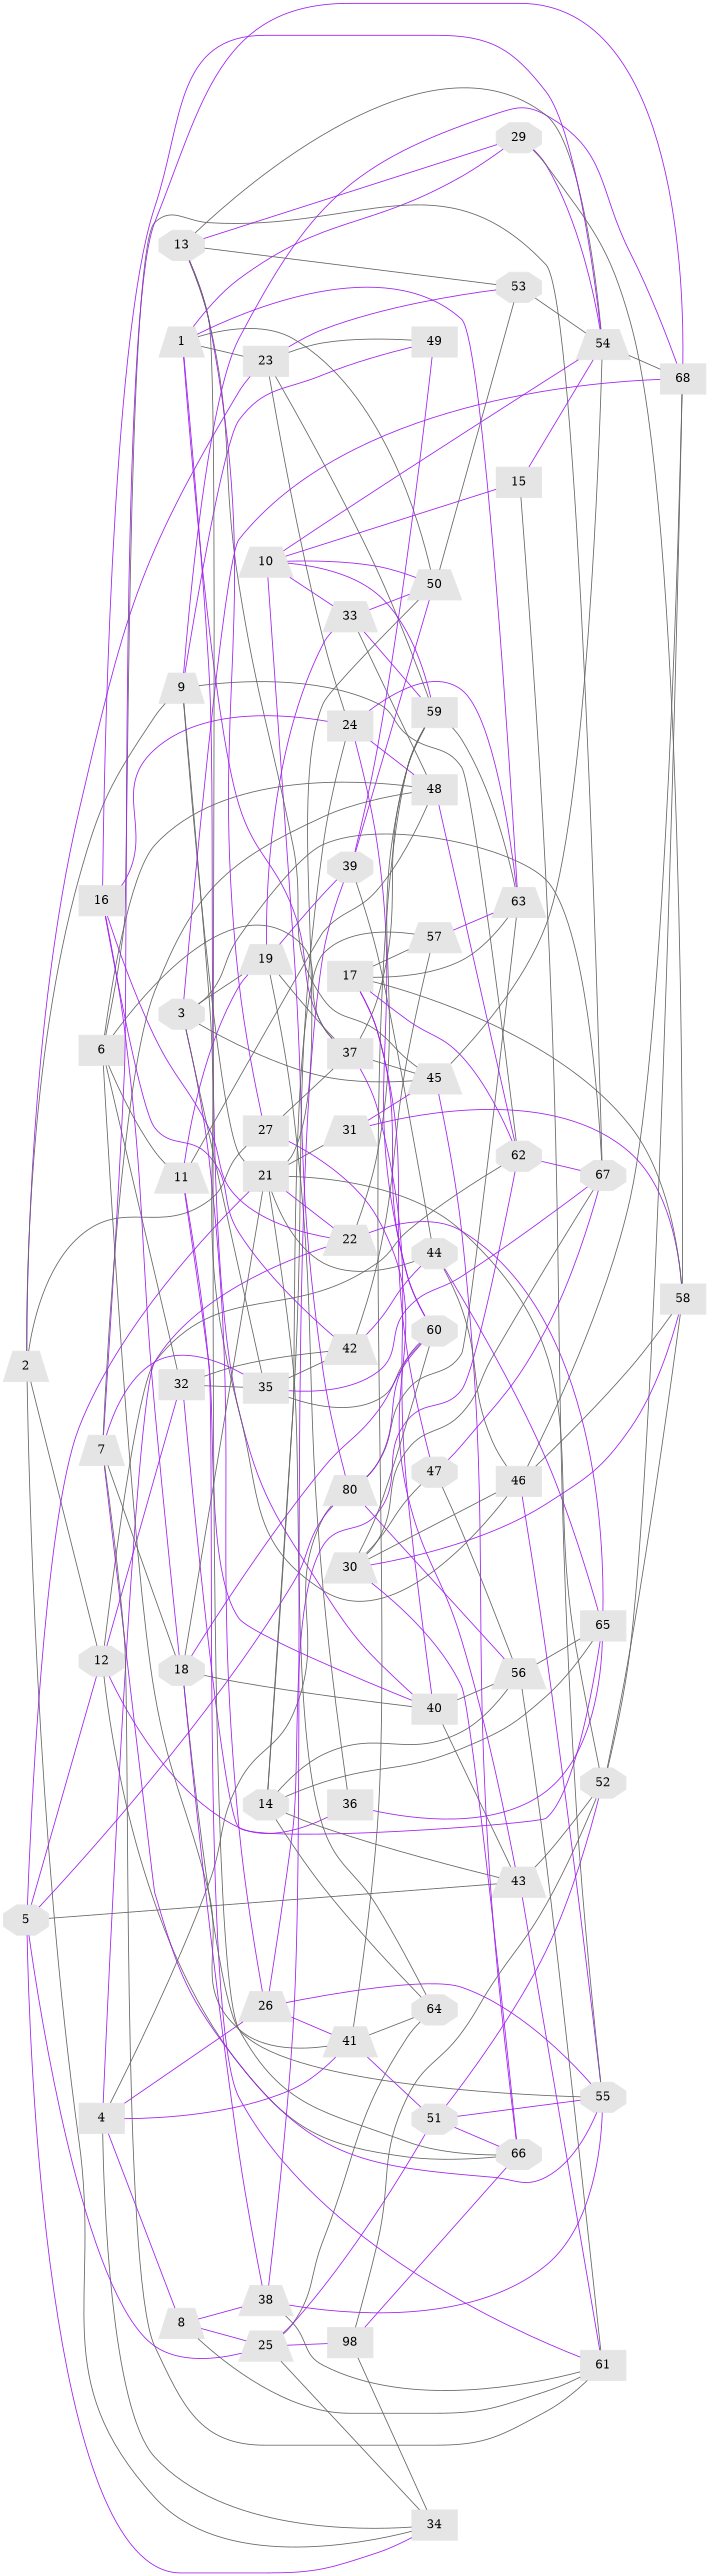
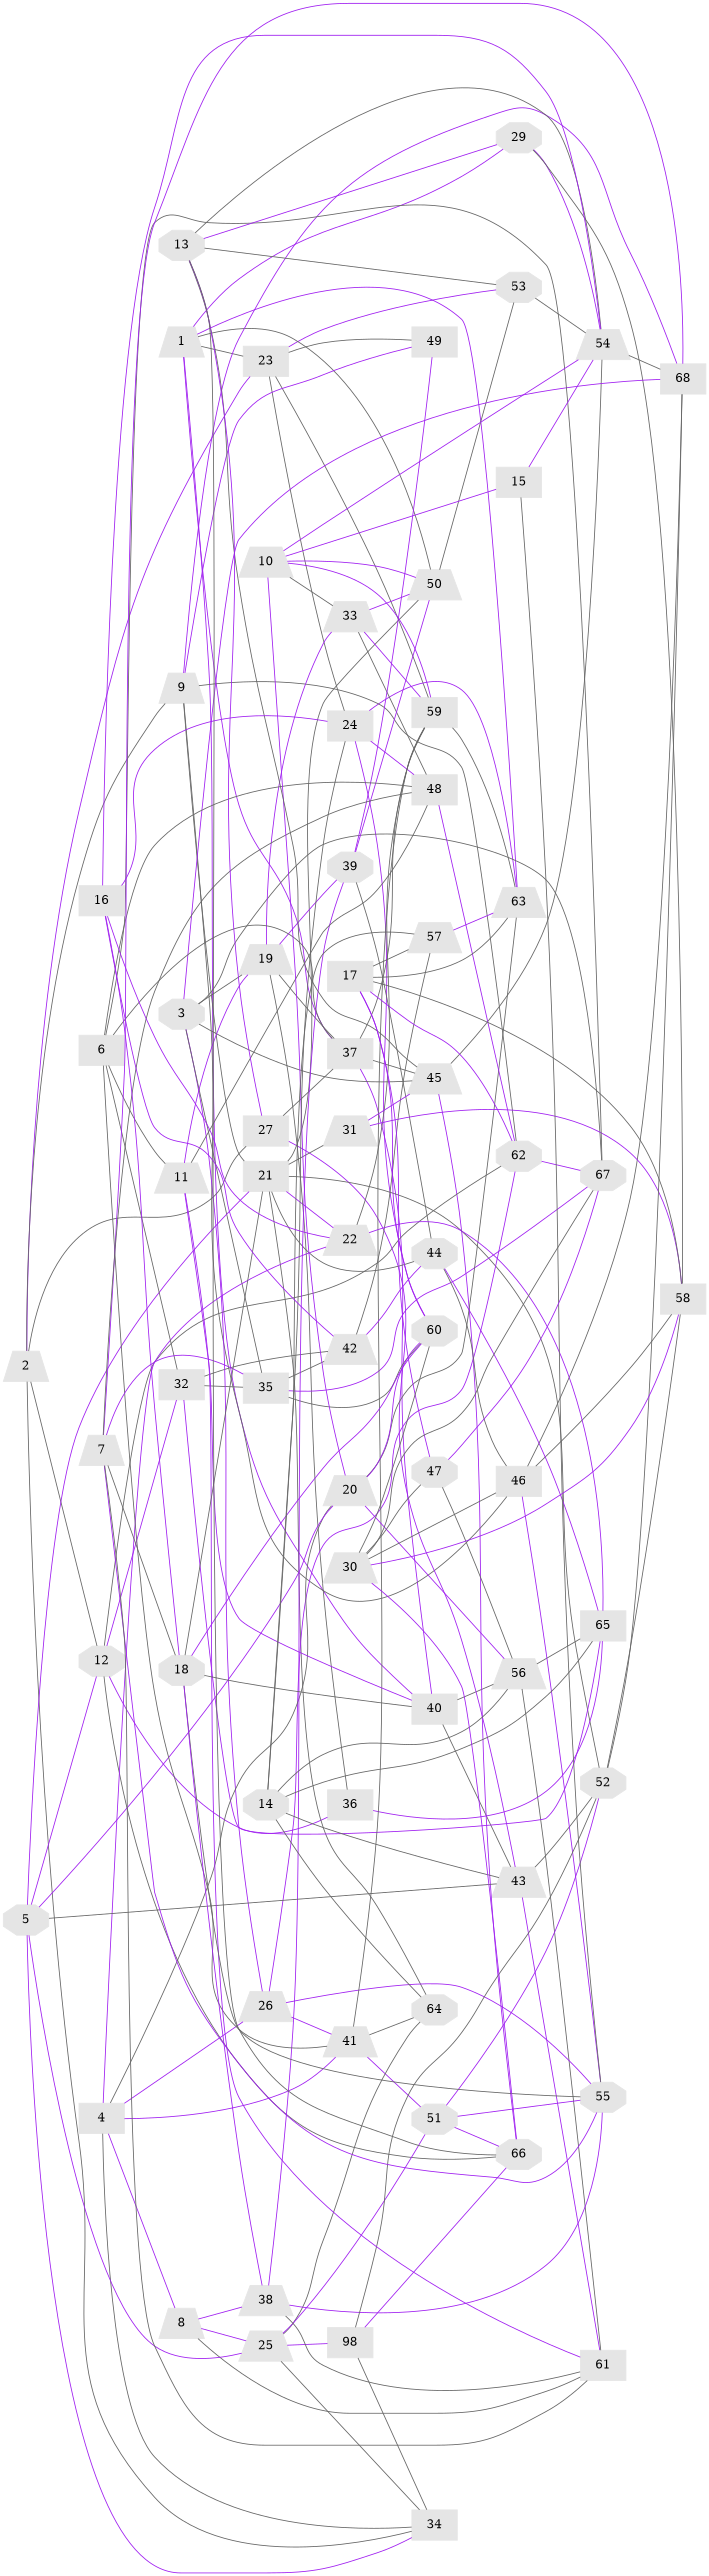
(305, 587) -> (305, 587)
(350, 1491) -> (350, 1491)
